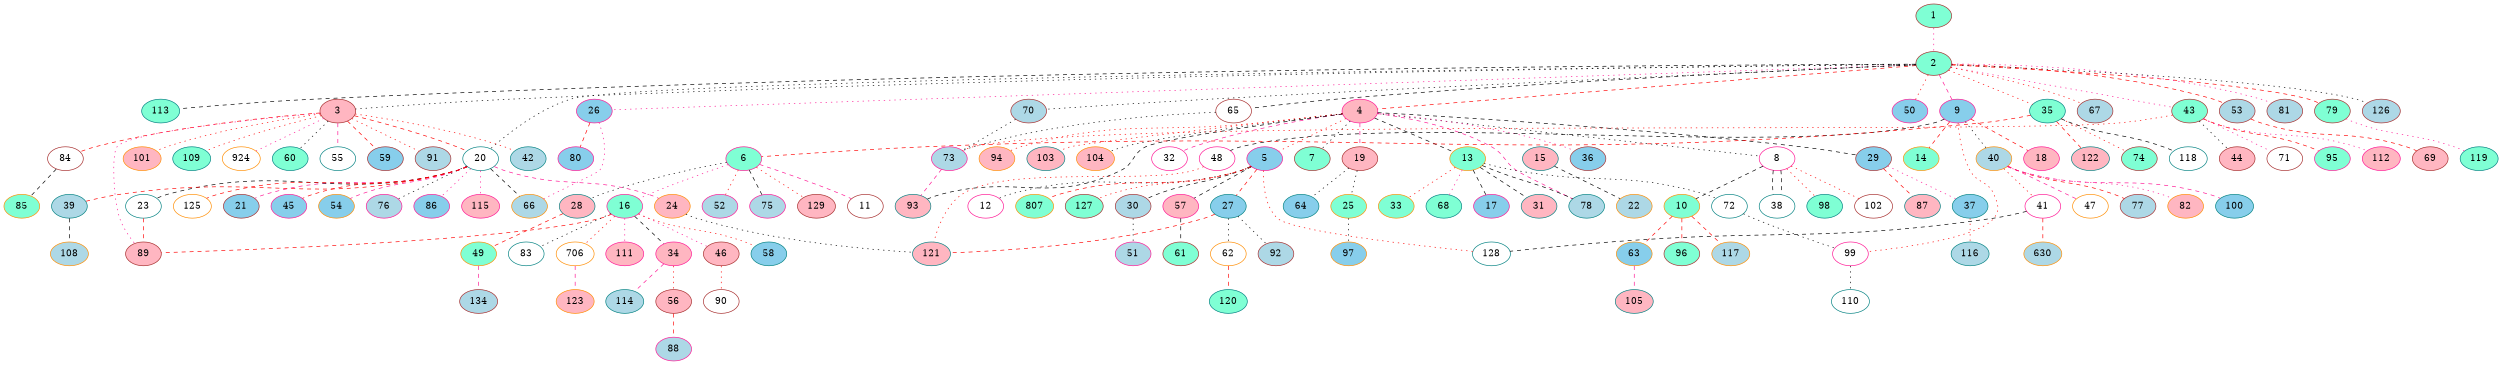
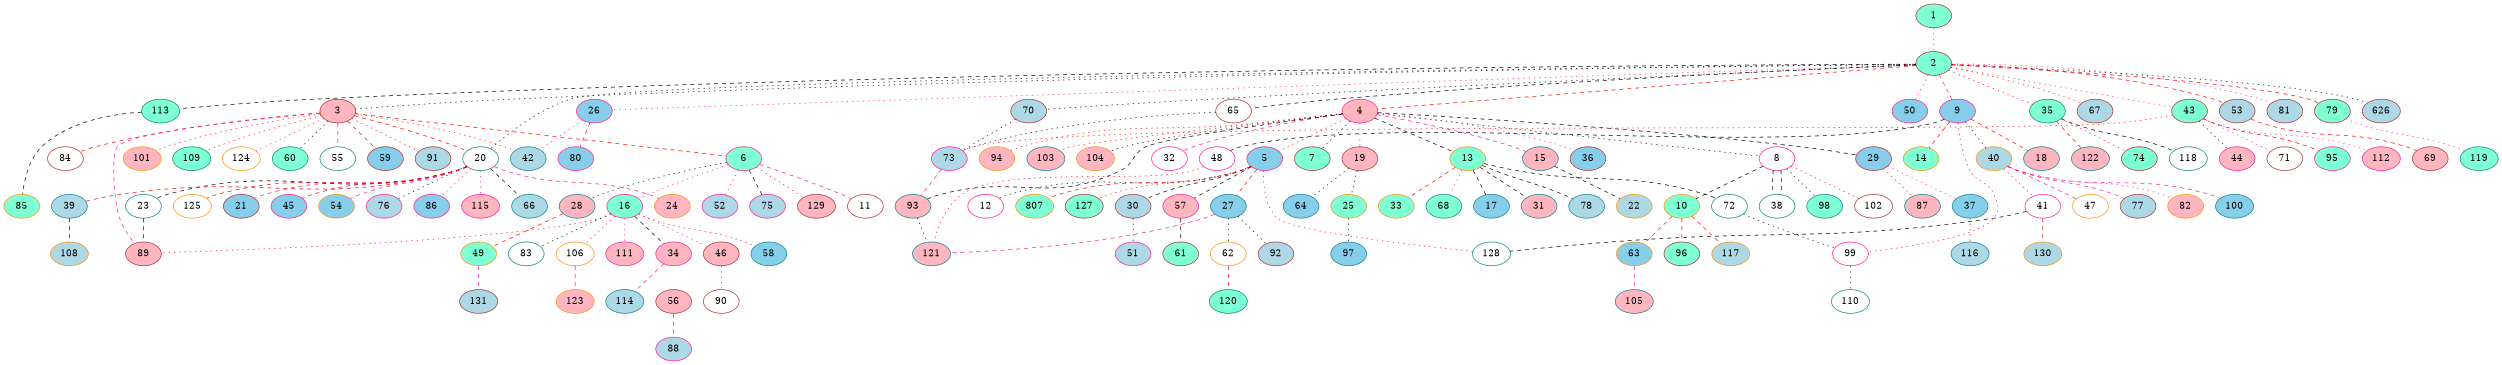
(2381, 111) -> (2381, 111)
(1360, 138) -> (1360, 138)
(1477, 139) -> (1426, 124)
(1397, 143) -> (541, 135)
(116, 148) -> (116, 148)
(241, 159) -> (241, 159)
(2042, 159) -> (2042, 159)
(2237, 159) -> (2237, 159)
(594, 174) -> (563, 133)
(1601, 179) -> (1601, 179)
(44, 182) -> (64, 131)
(1801, 182) -> (1801, 182)
(1898, 182) -> (1898, 182)
(1432, 183) -> (1432, 183)
(2087, 186) -> (2087, 186)
(530, 206) -> (530, 206)
(1491, 206) -> (1491, 206)
(143, 230) -> (143, 230)
(798, 240) -> (922, 230)
(387, 242) -> (387, 242)
(1084, 242) -> (1084, 242)
(575, 254) -> (575, 254)
(1349, 254) -> (1349, 254)
(2043, 254) -> (2043, 254)
(674, 278) -> none
(479, 301) -> (479, 301)
